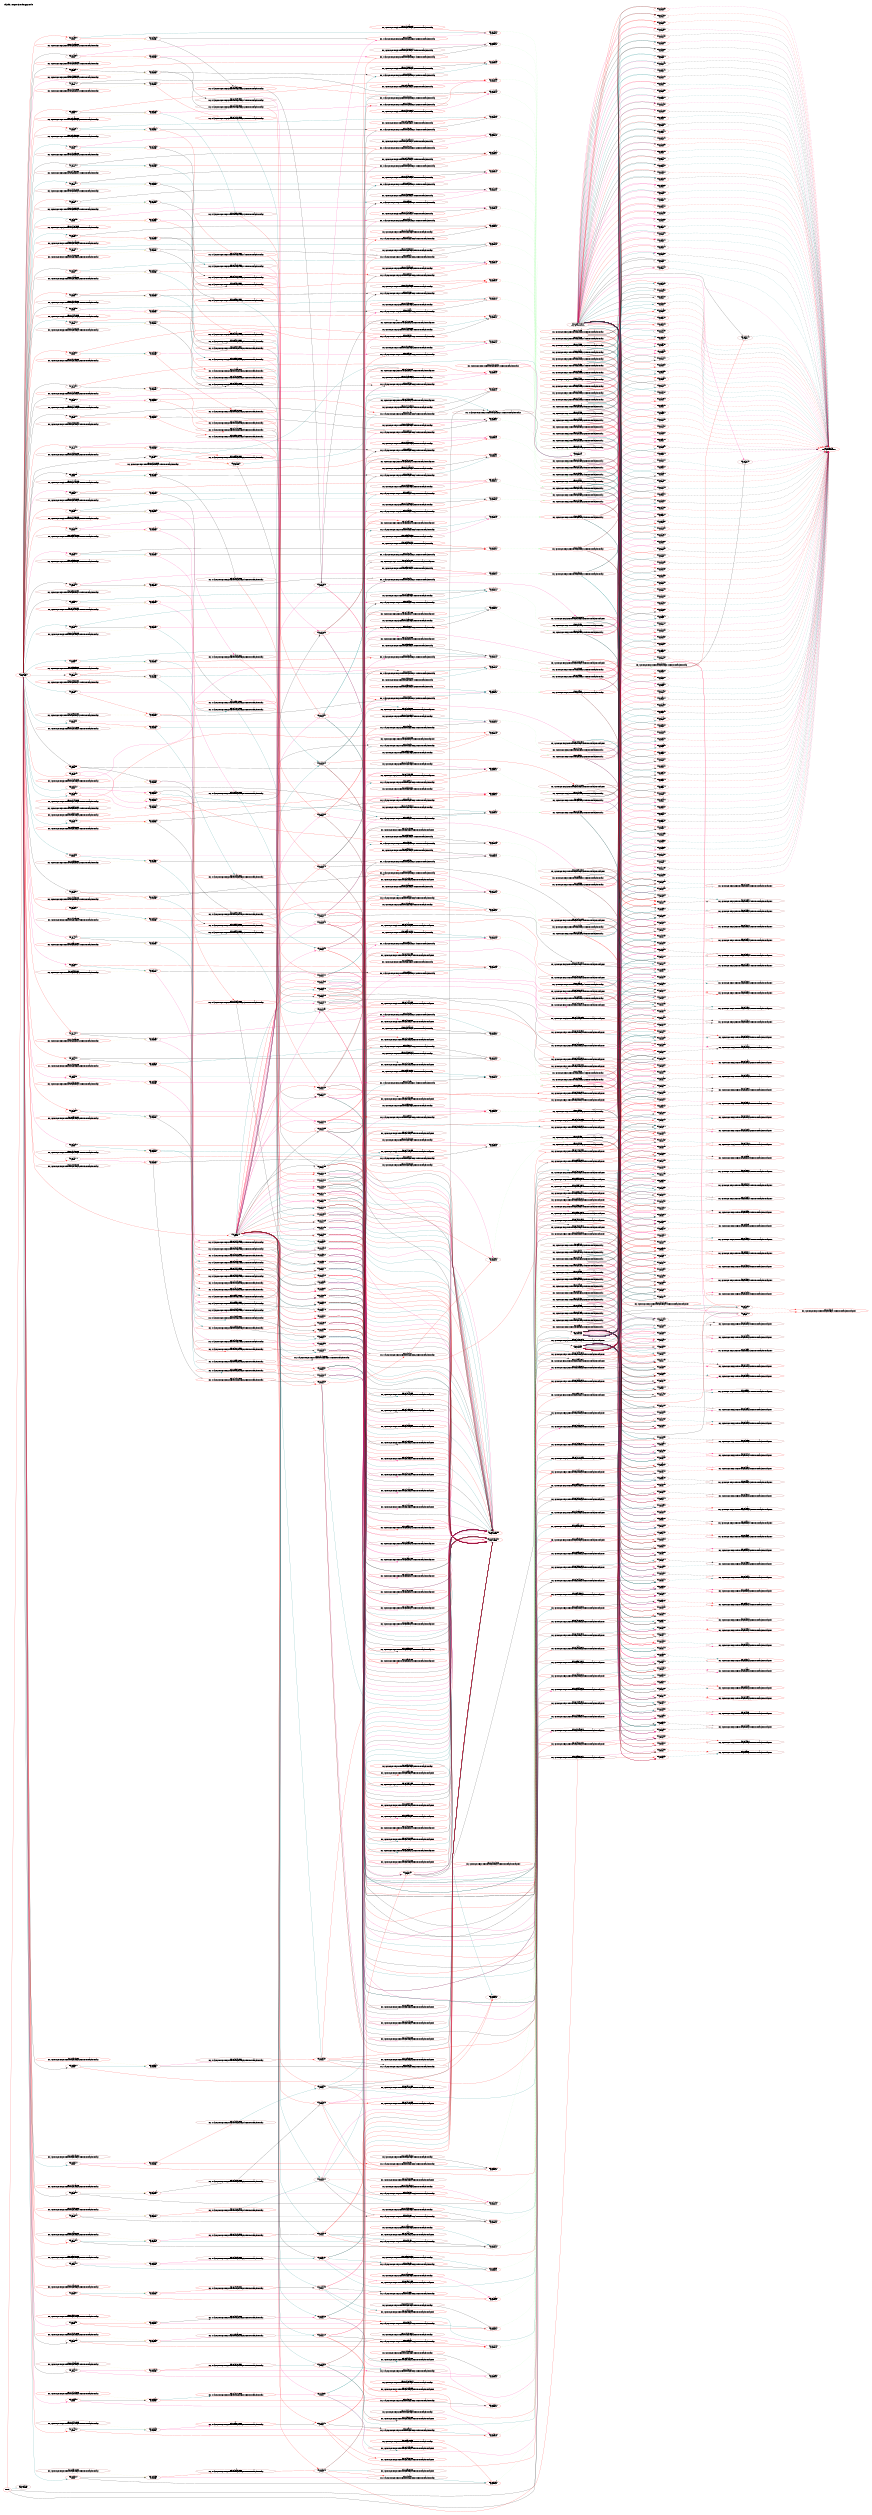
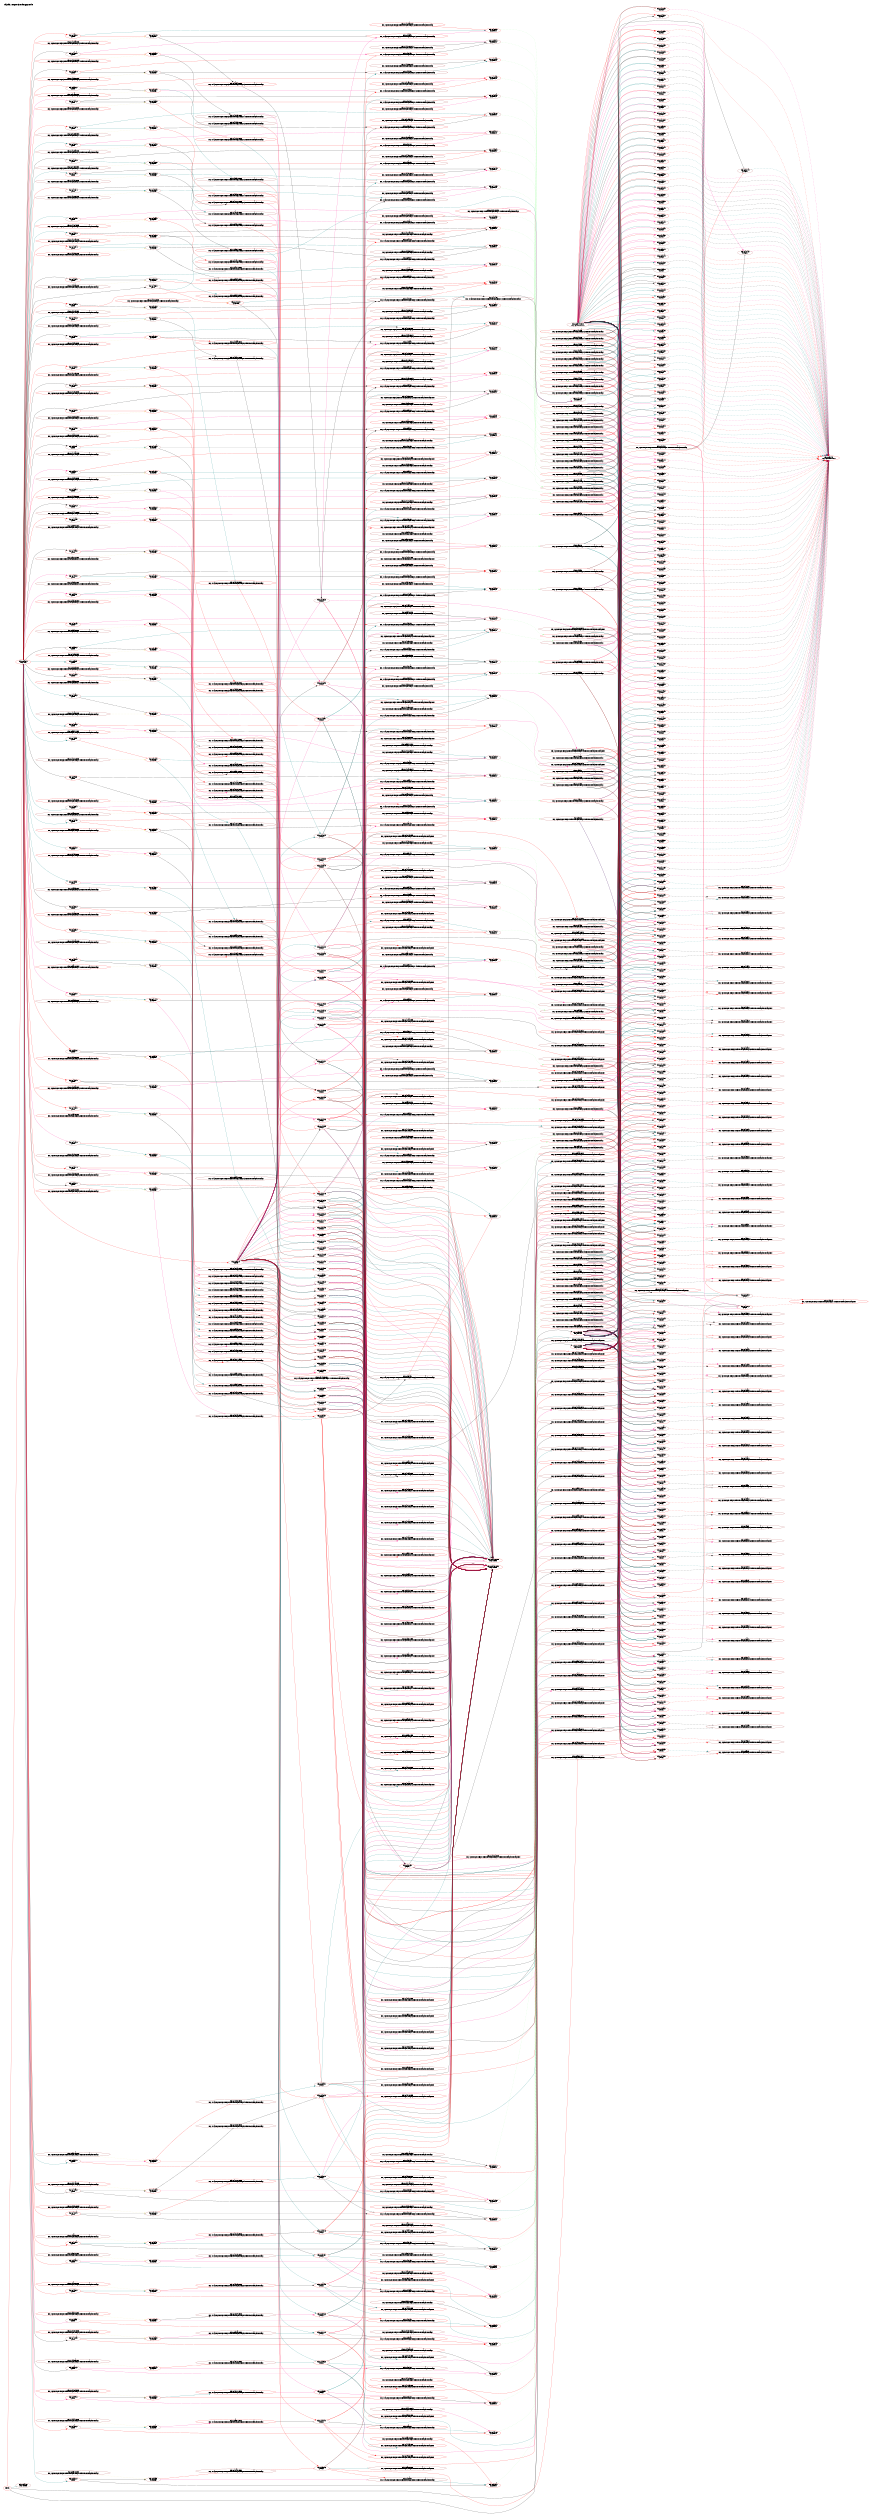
(254, 668) -> (282, 619)
